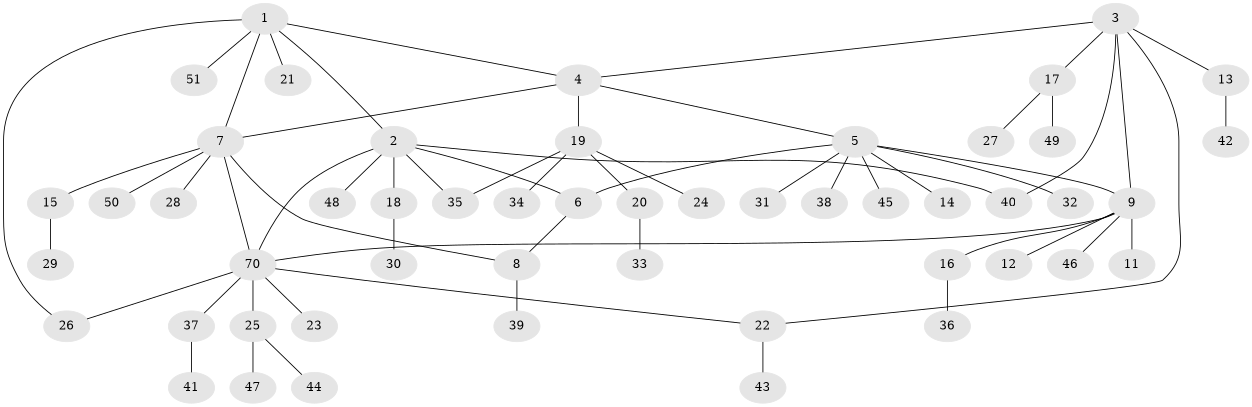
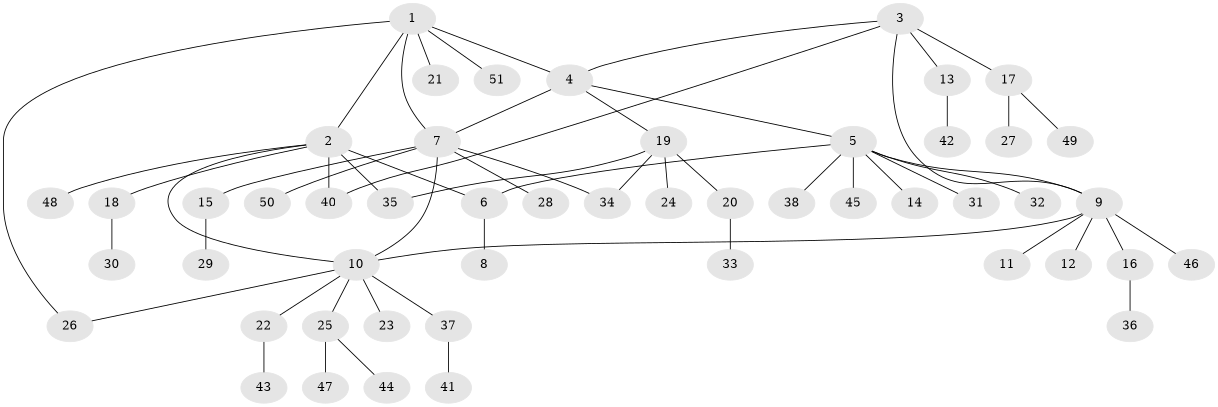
(351, 232) -> (524, 169)
(253, 265) -> (356, 265)
(1107, 289) -> none
(517, 326) -> none
